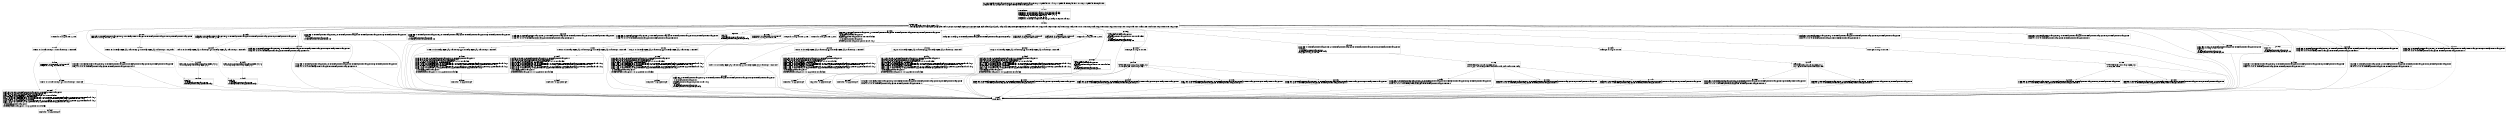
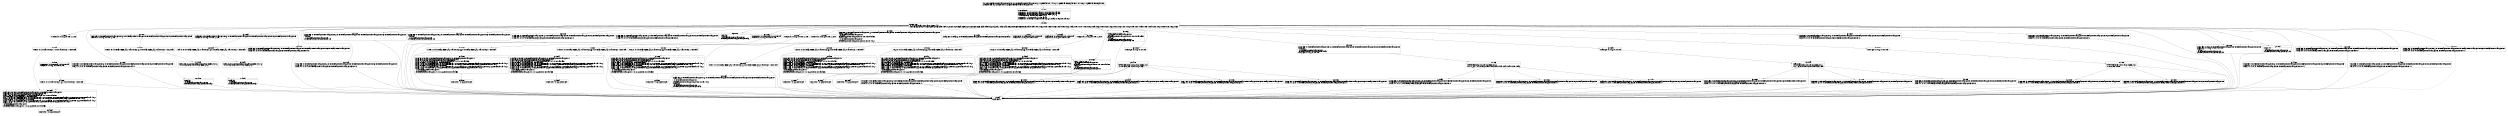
none -> (1965, 82)
